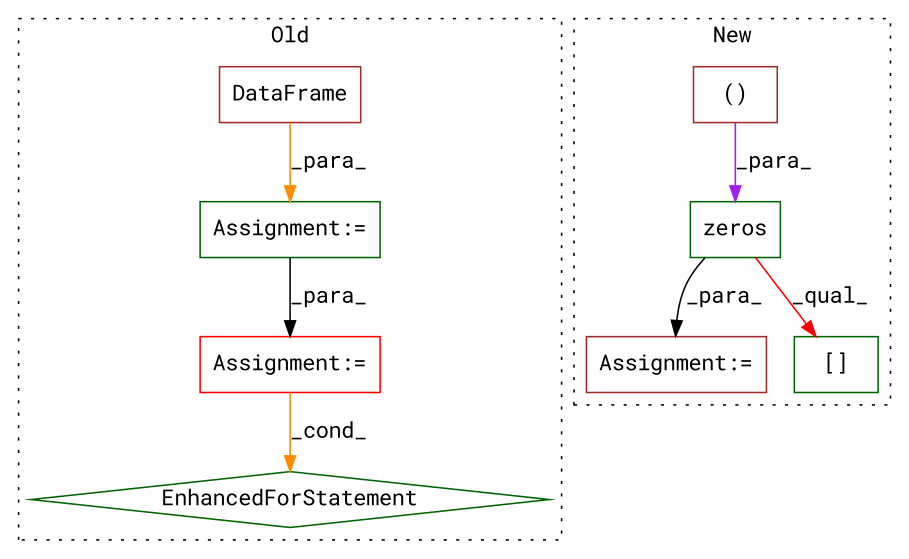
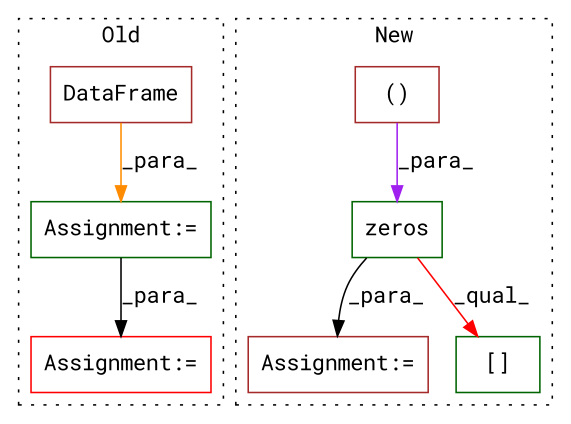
(290, 500) -> none
